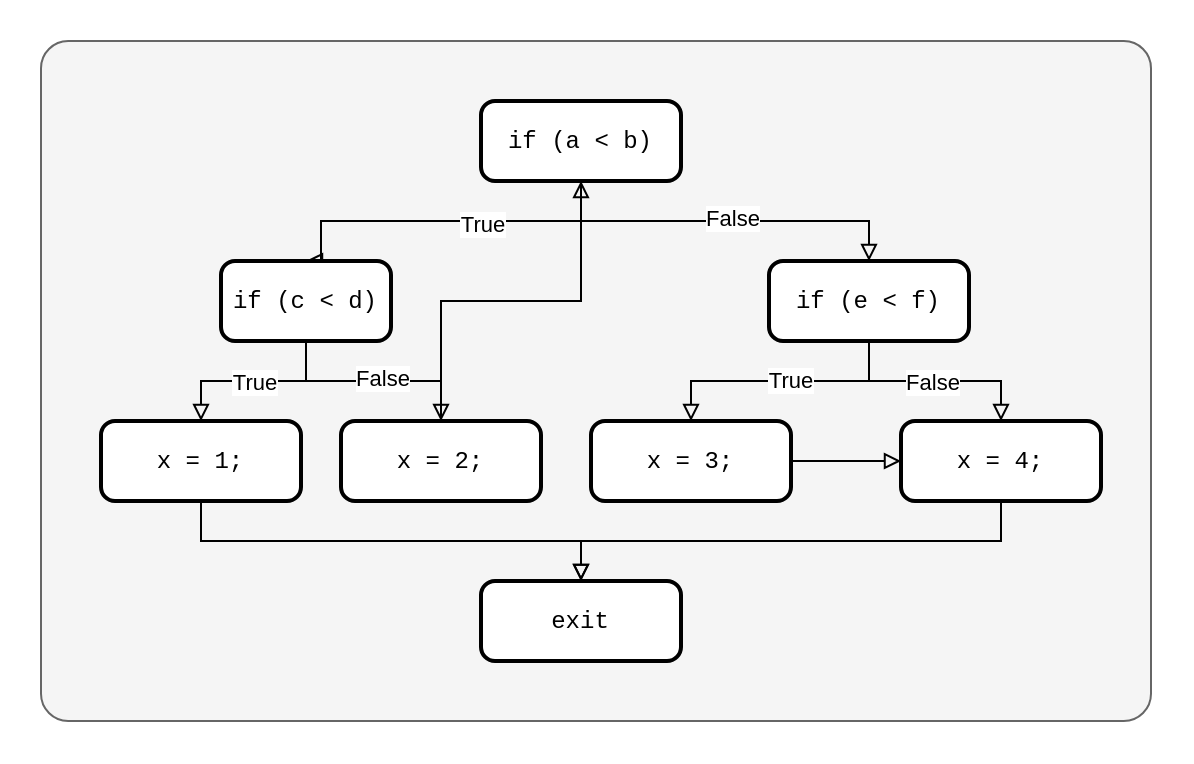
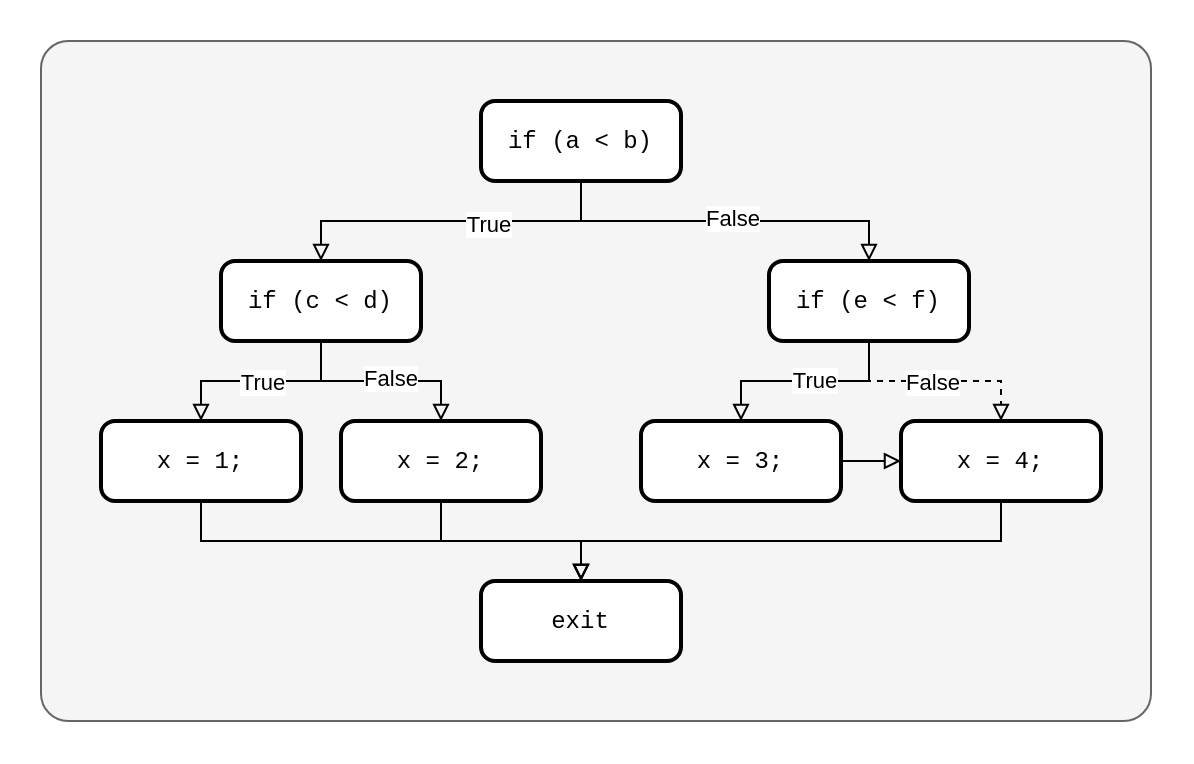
(306, 301) -> (321, 301)
(510, 301) -> (441, 519)
(989, 381) -> (989, 381)
(691, 461) -> (741, 461)
